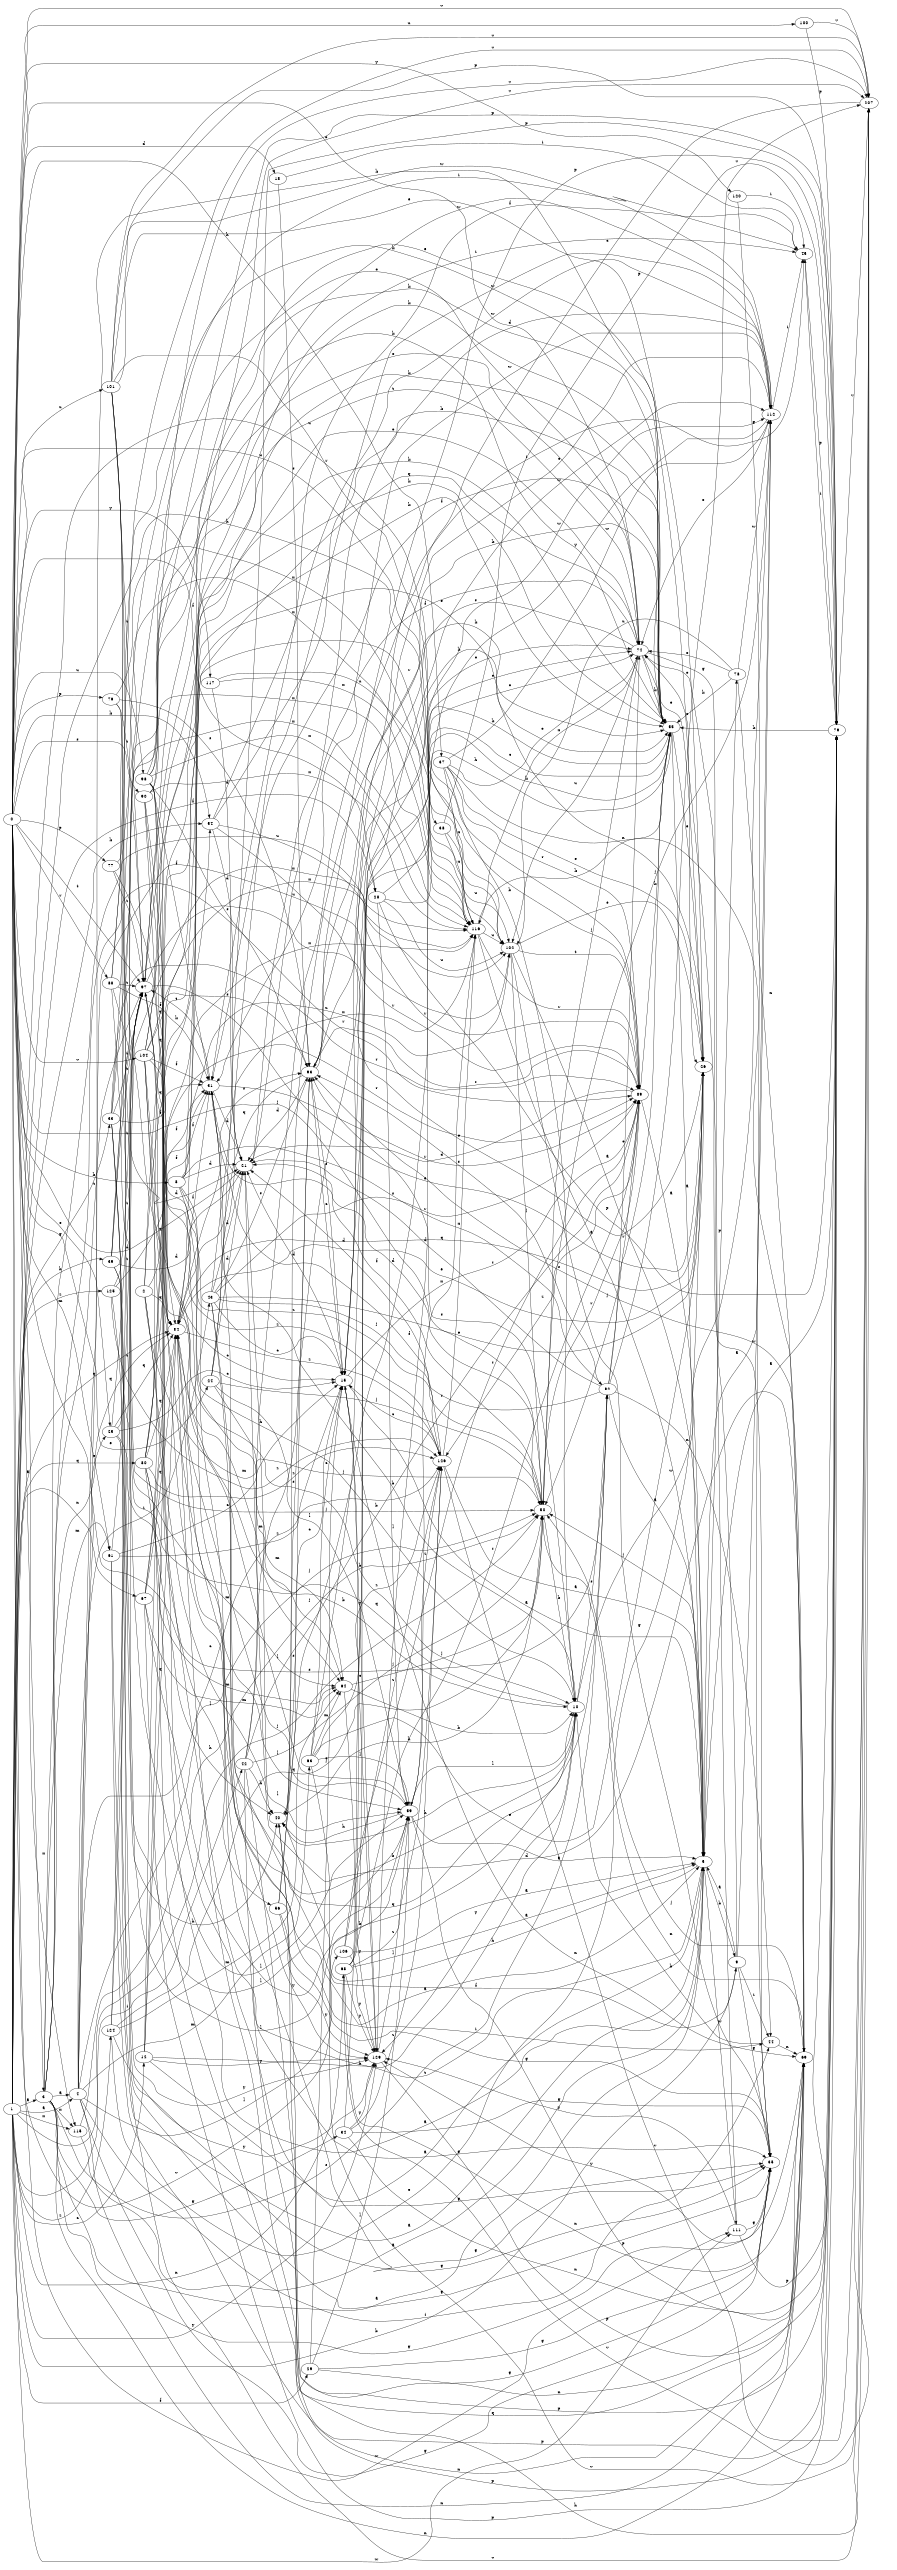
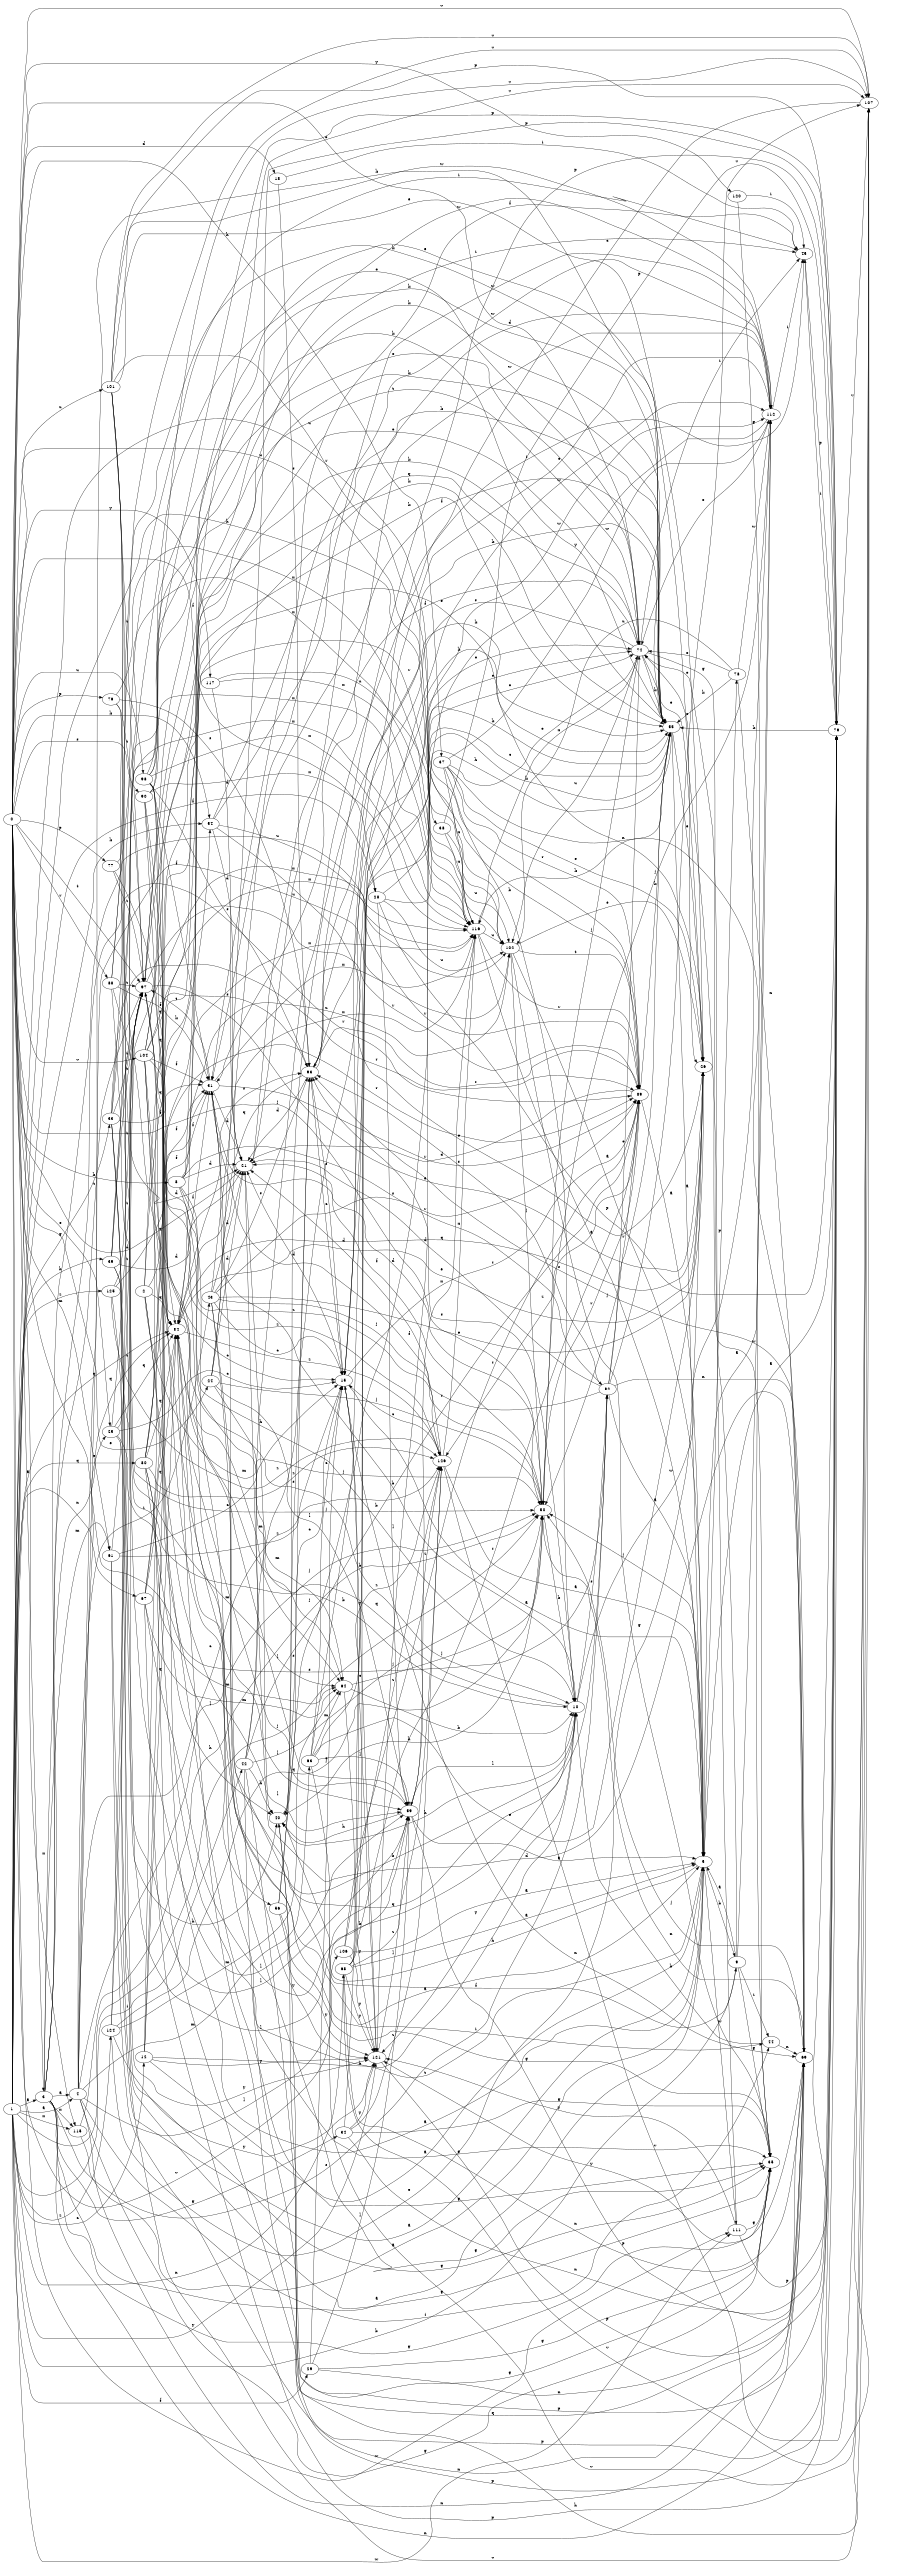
(804, 23) -> none
(869, 103) -> (869, 103)
none -> (684, 449)
none -> (335, 968)
(744, 1673) -> (802, 1629)
(377, 2058) -> (377, 2058)
